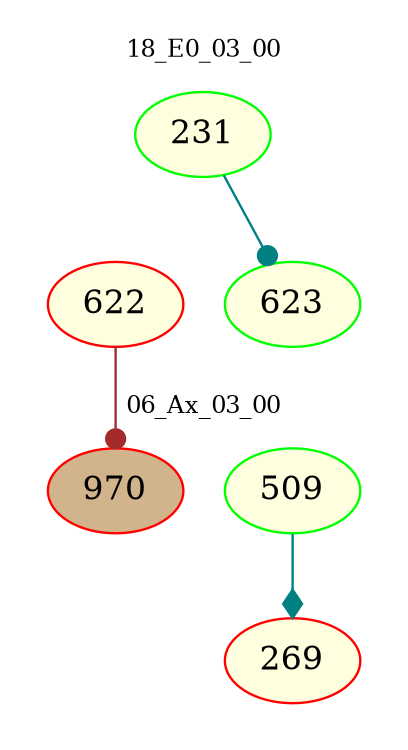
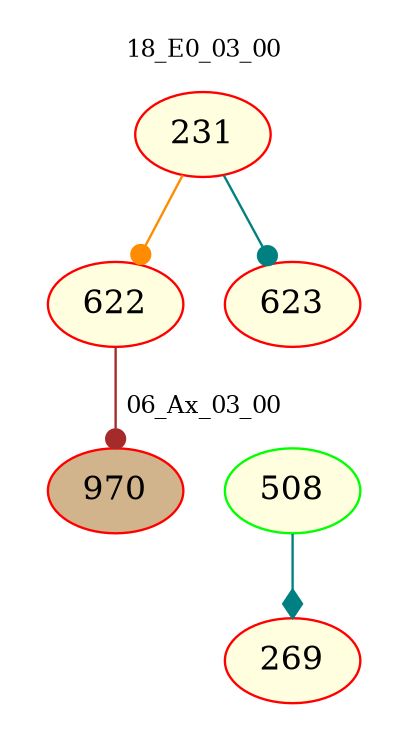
(203, 135) -> (203, 135)
none -> (164, 210)
(293, 304) -> (293, 304)
(293, 491) -> (293, 491)
